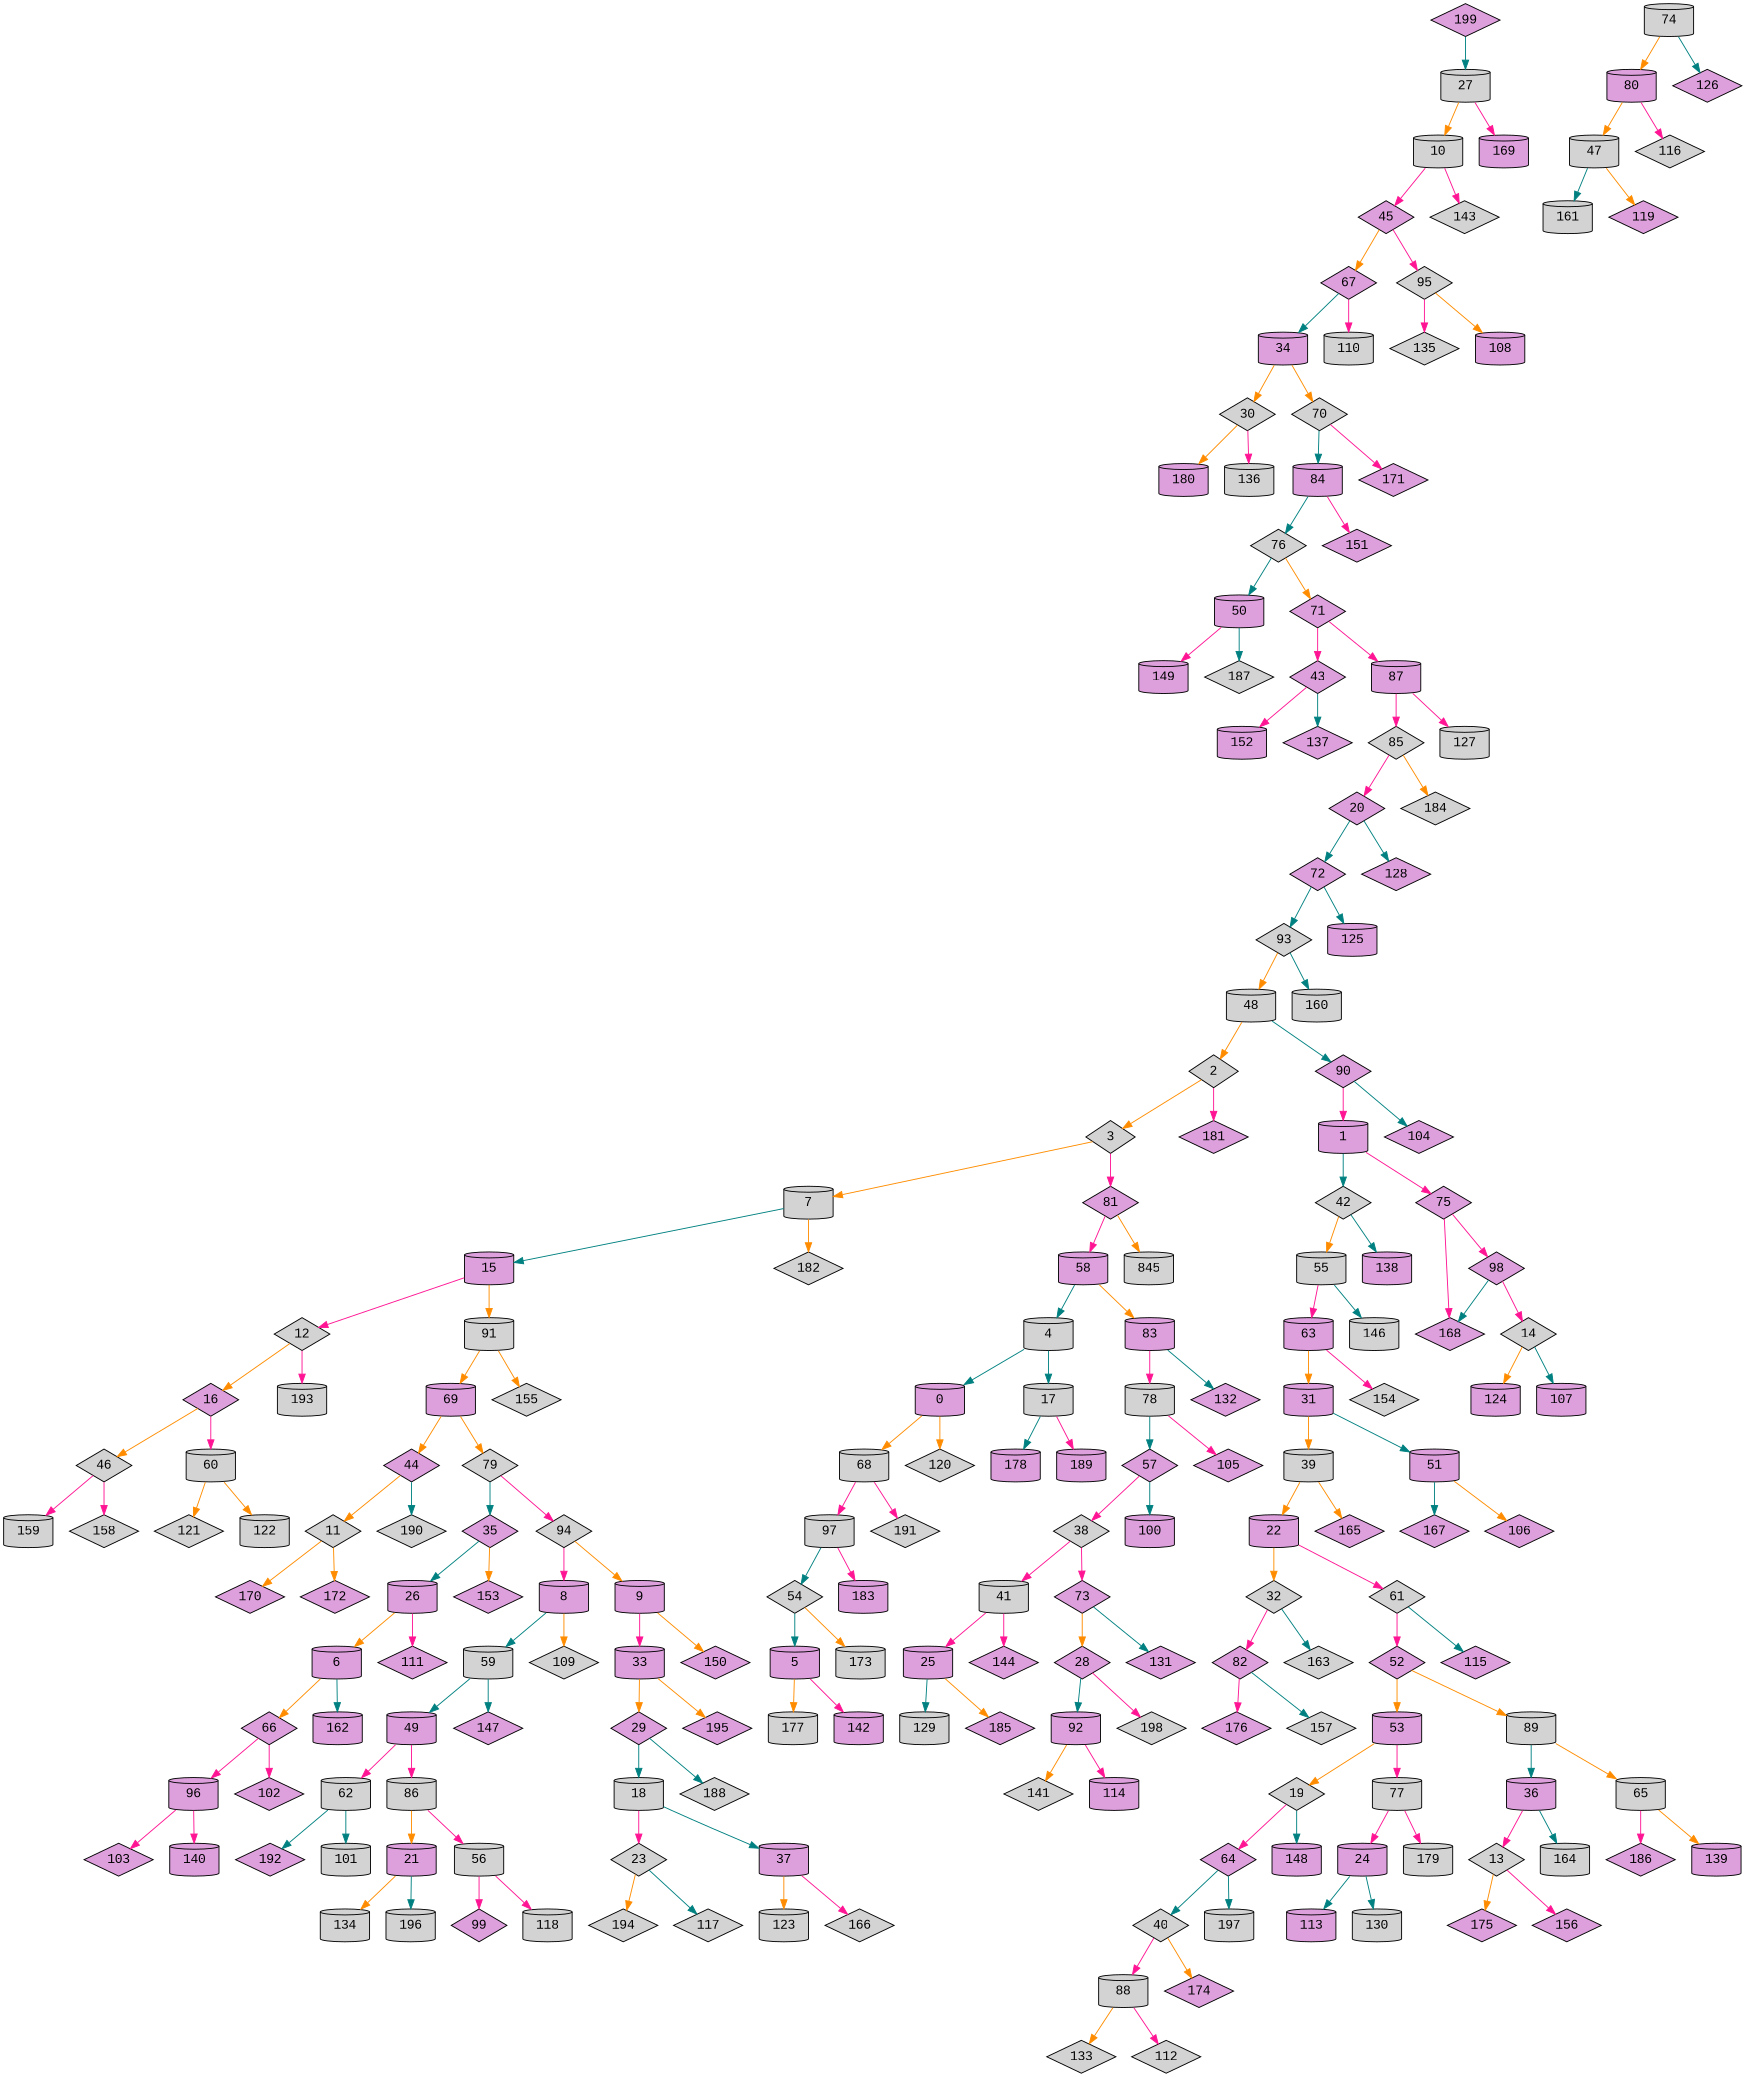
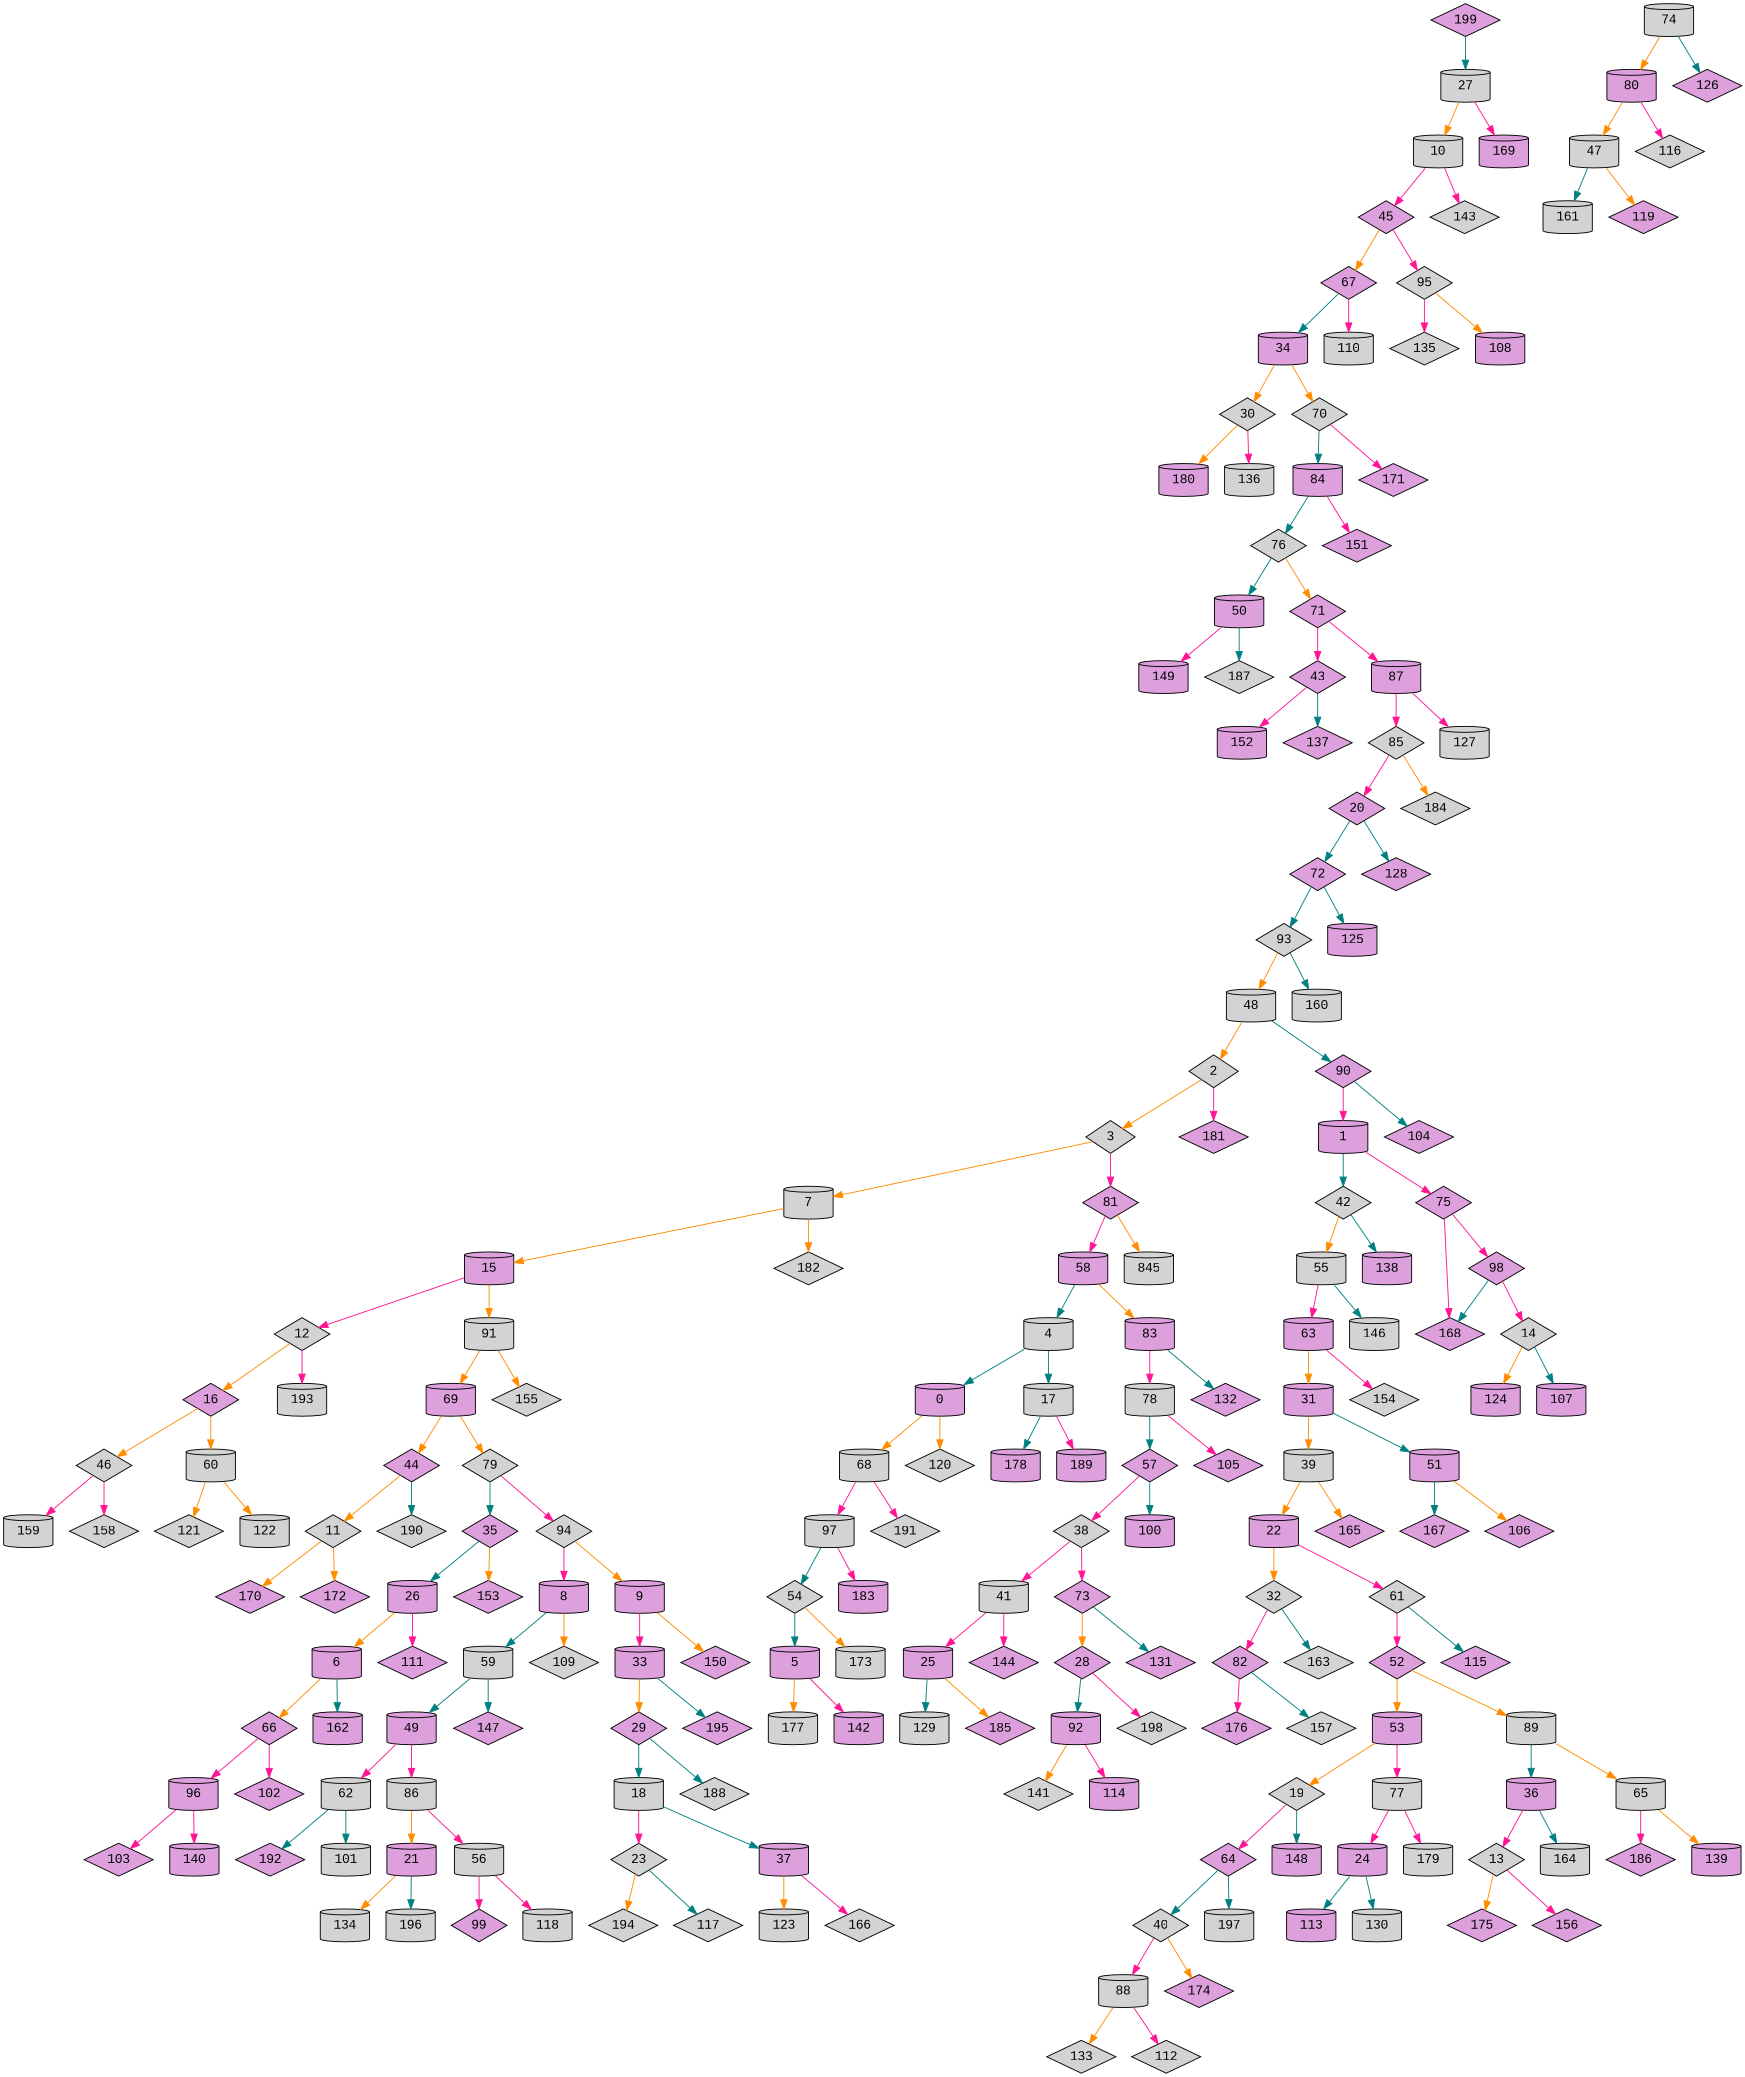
(653, 1235) -> (653, 1235)
(211, 1428) -> (211, 1428)
(678, 1695) -> (678, 1695)
